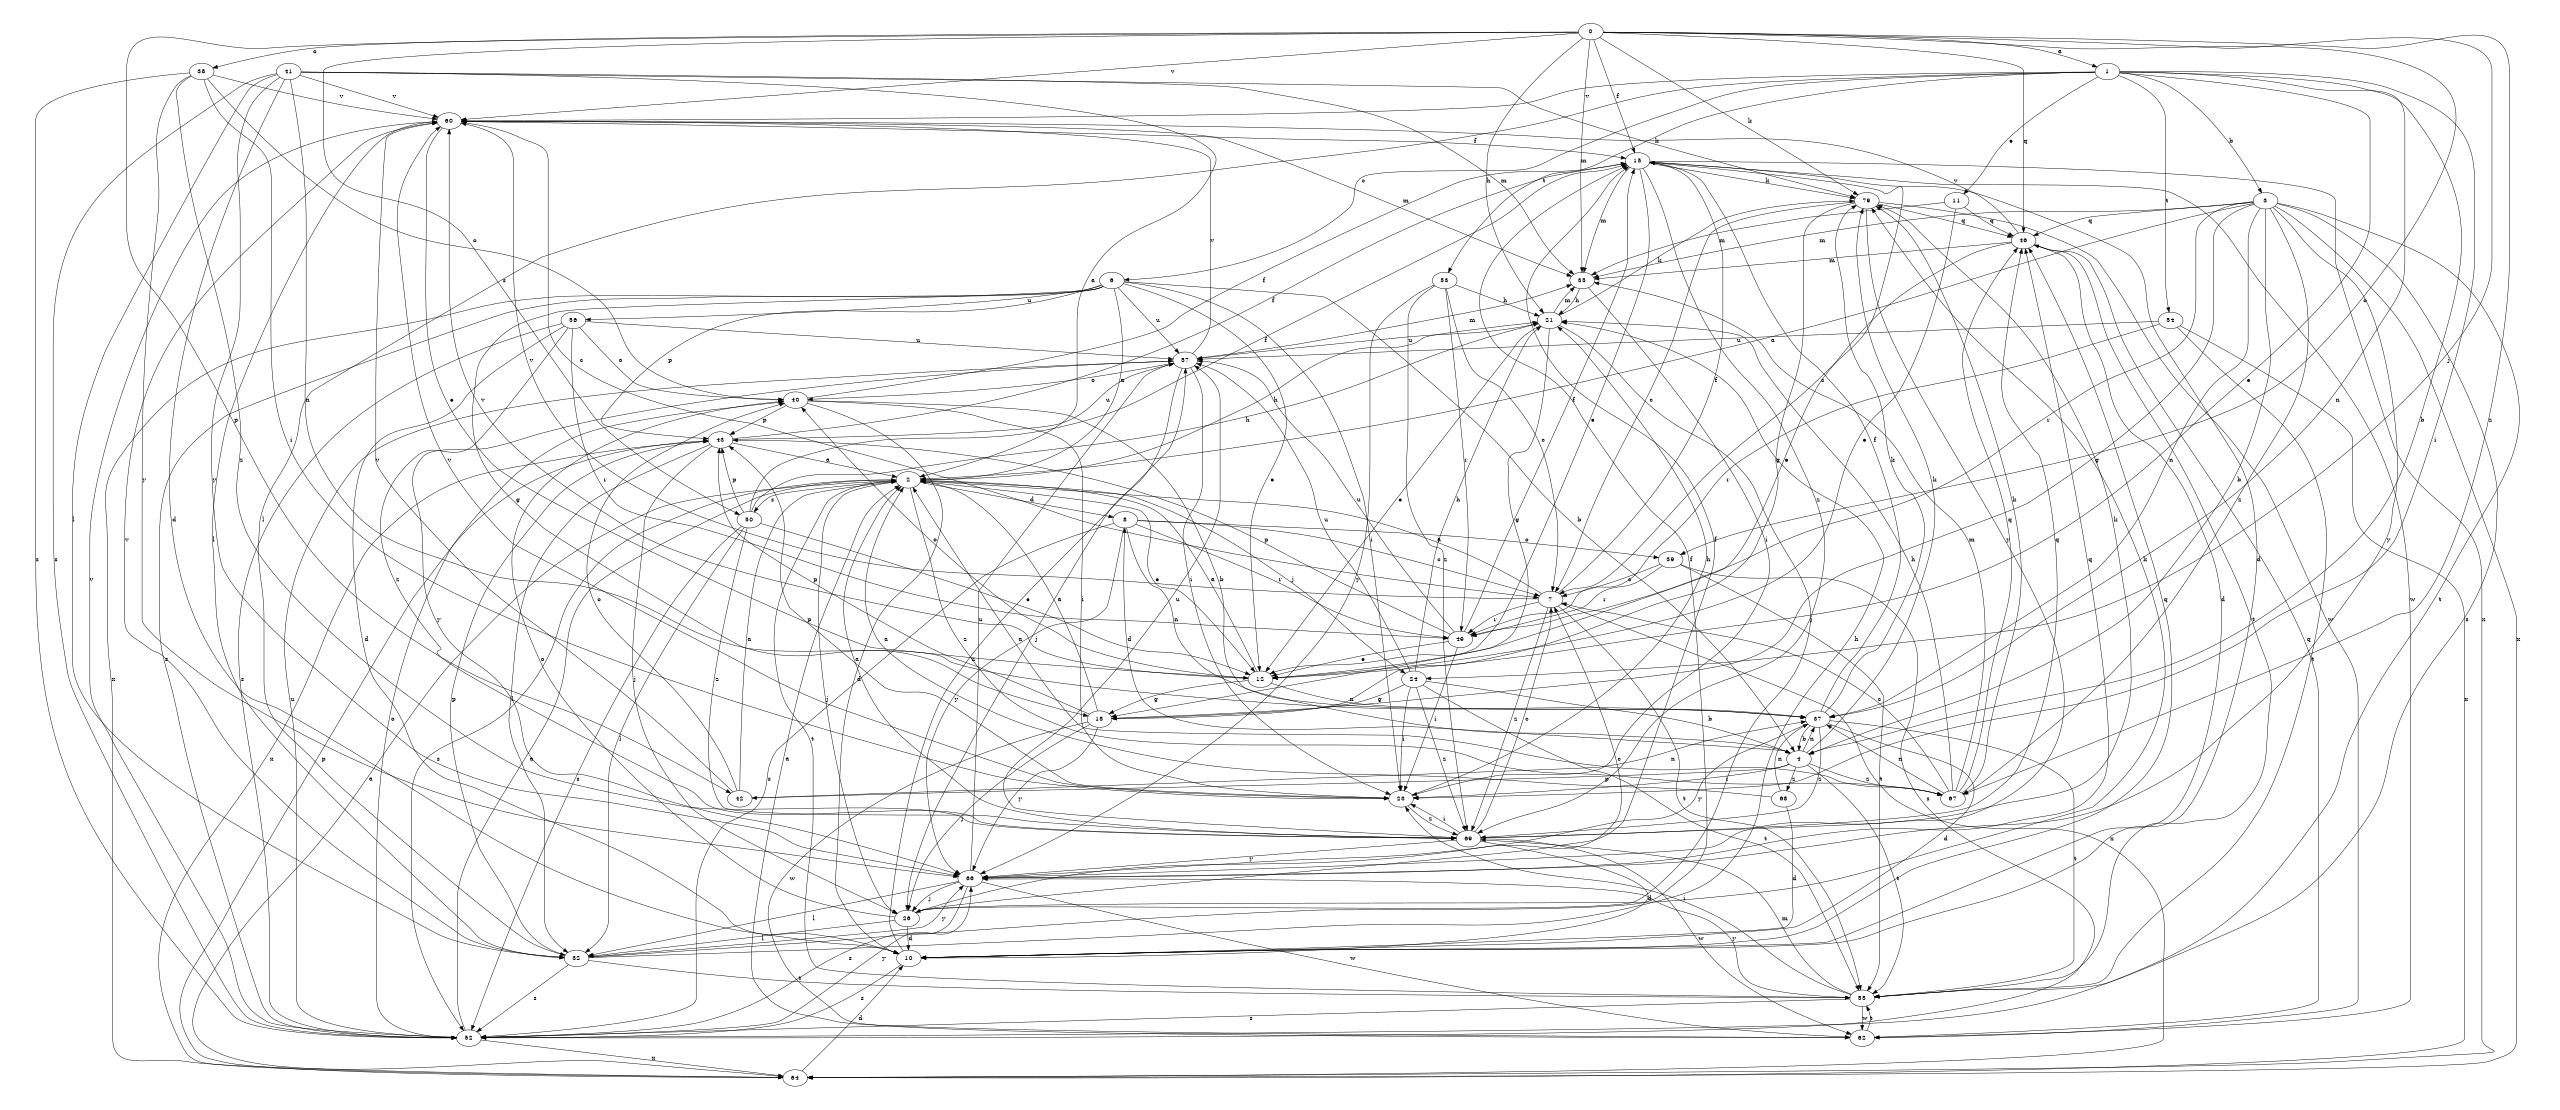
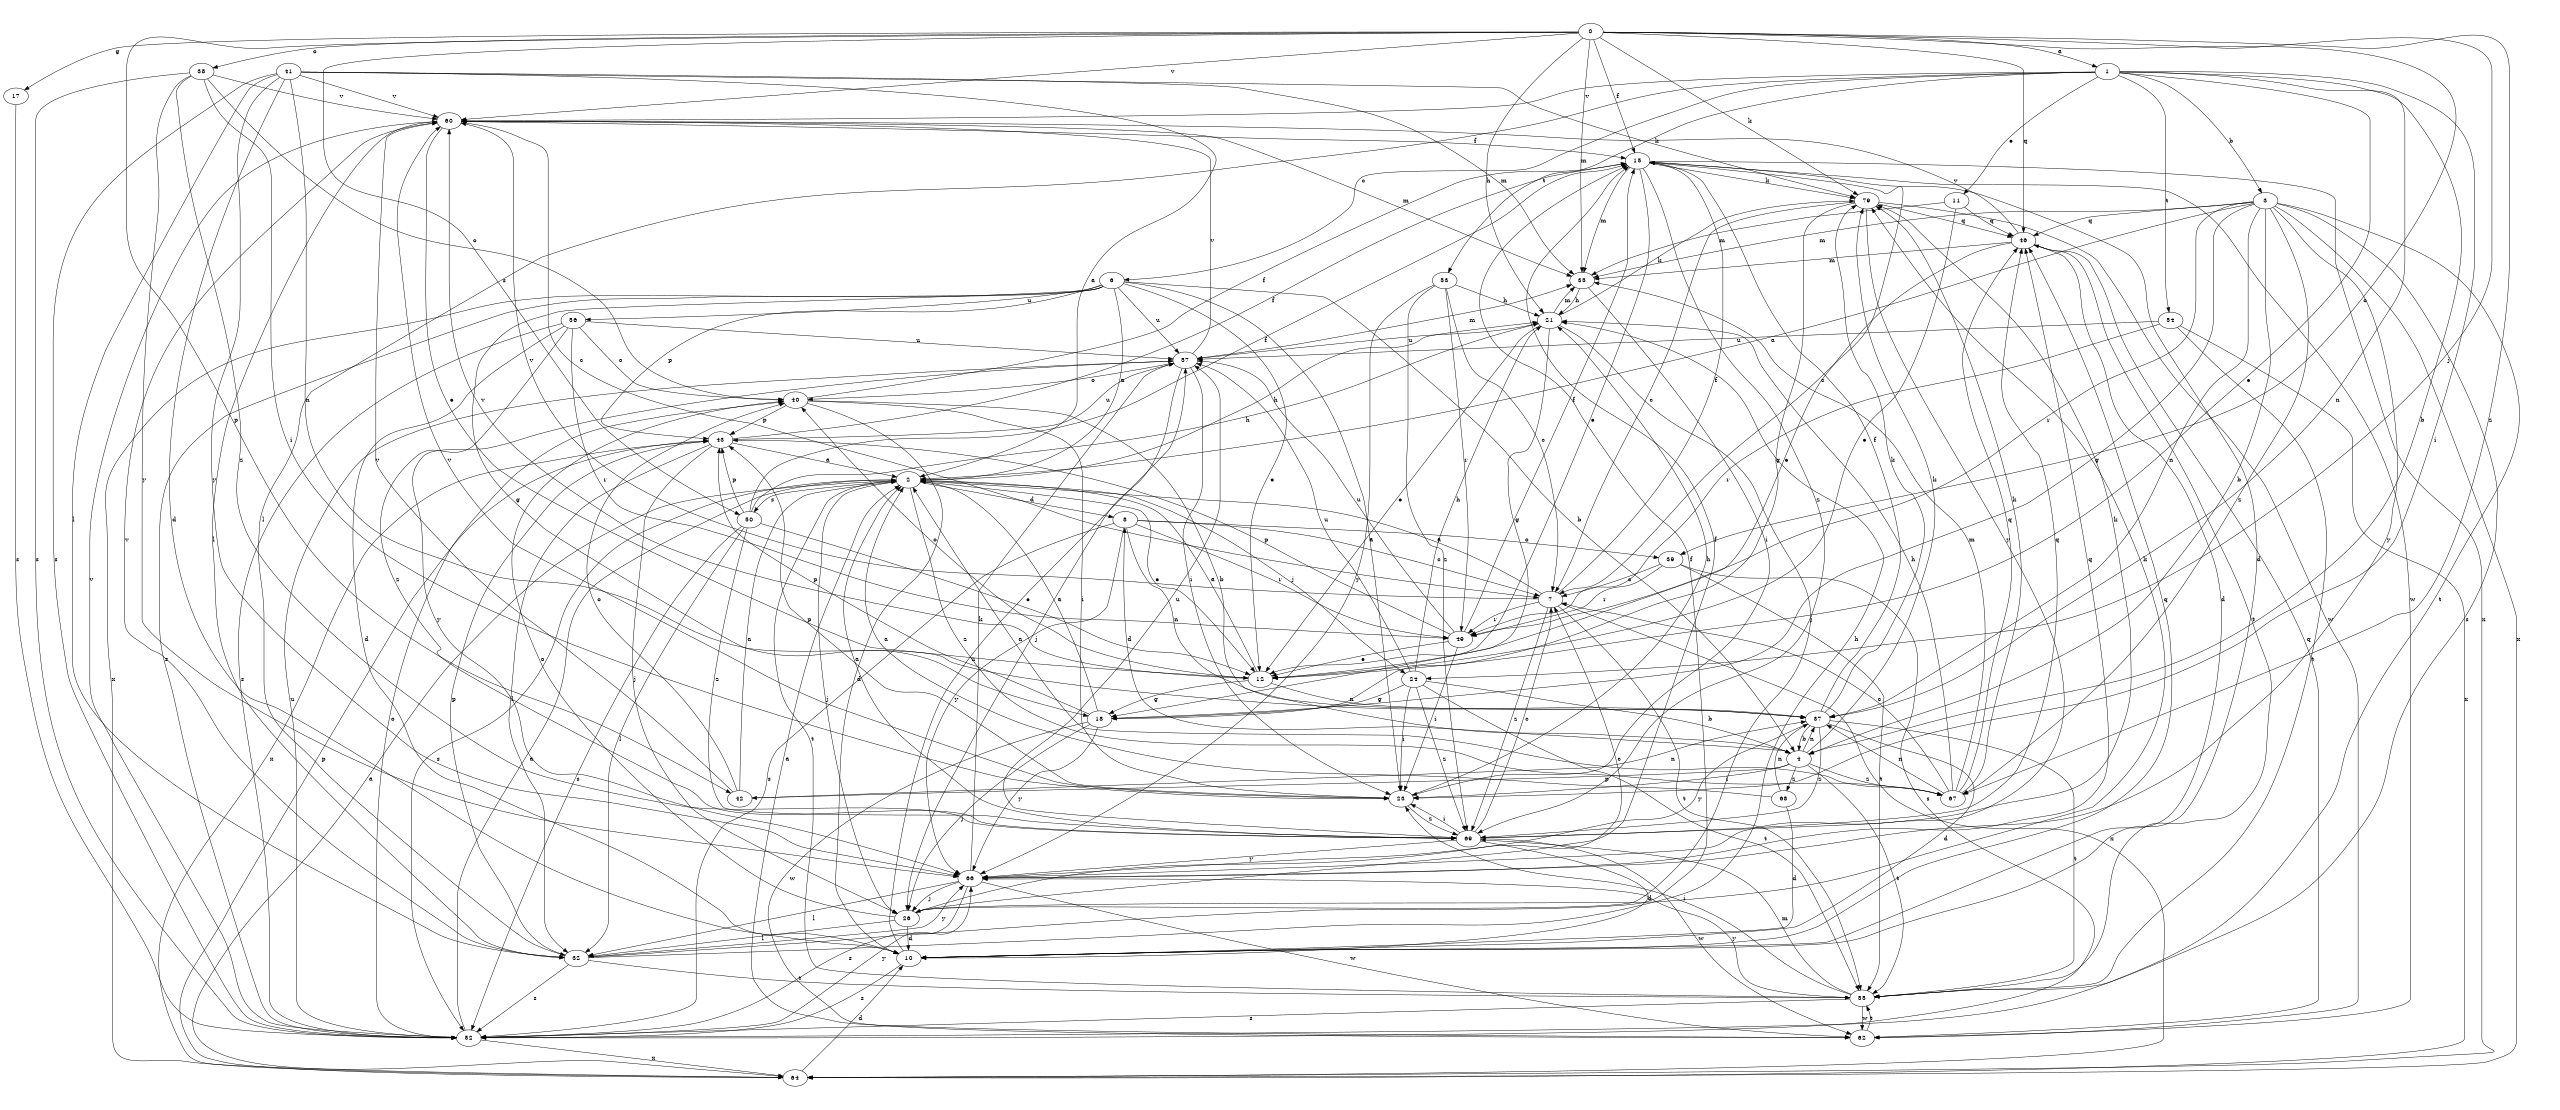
none -> (16, 96)
(1372, 540) -> (1372, 540)
(981, 619) -> (981, 619)
